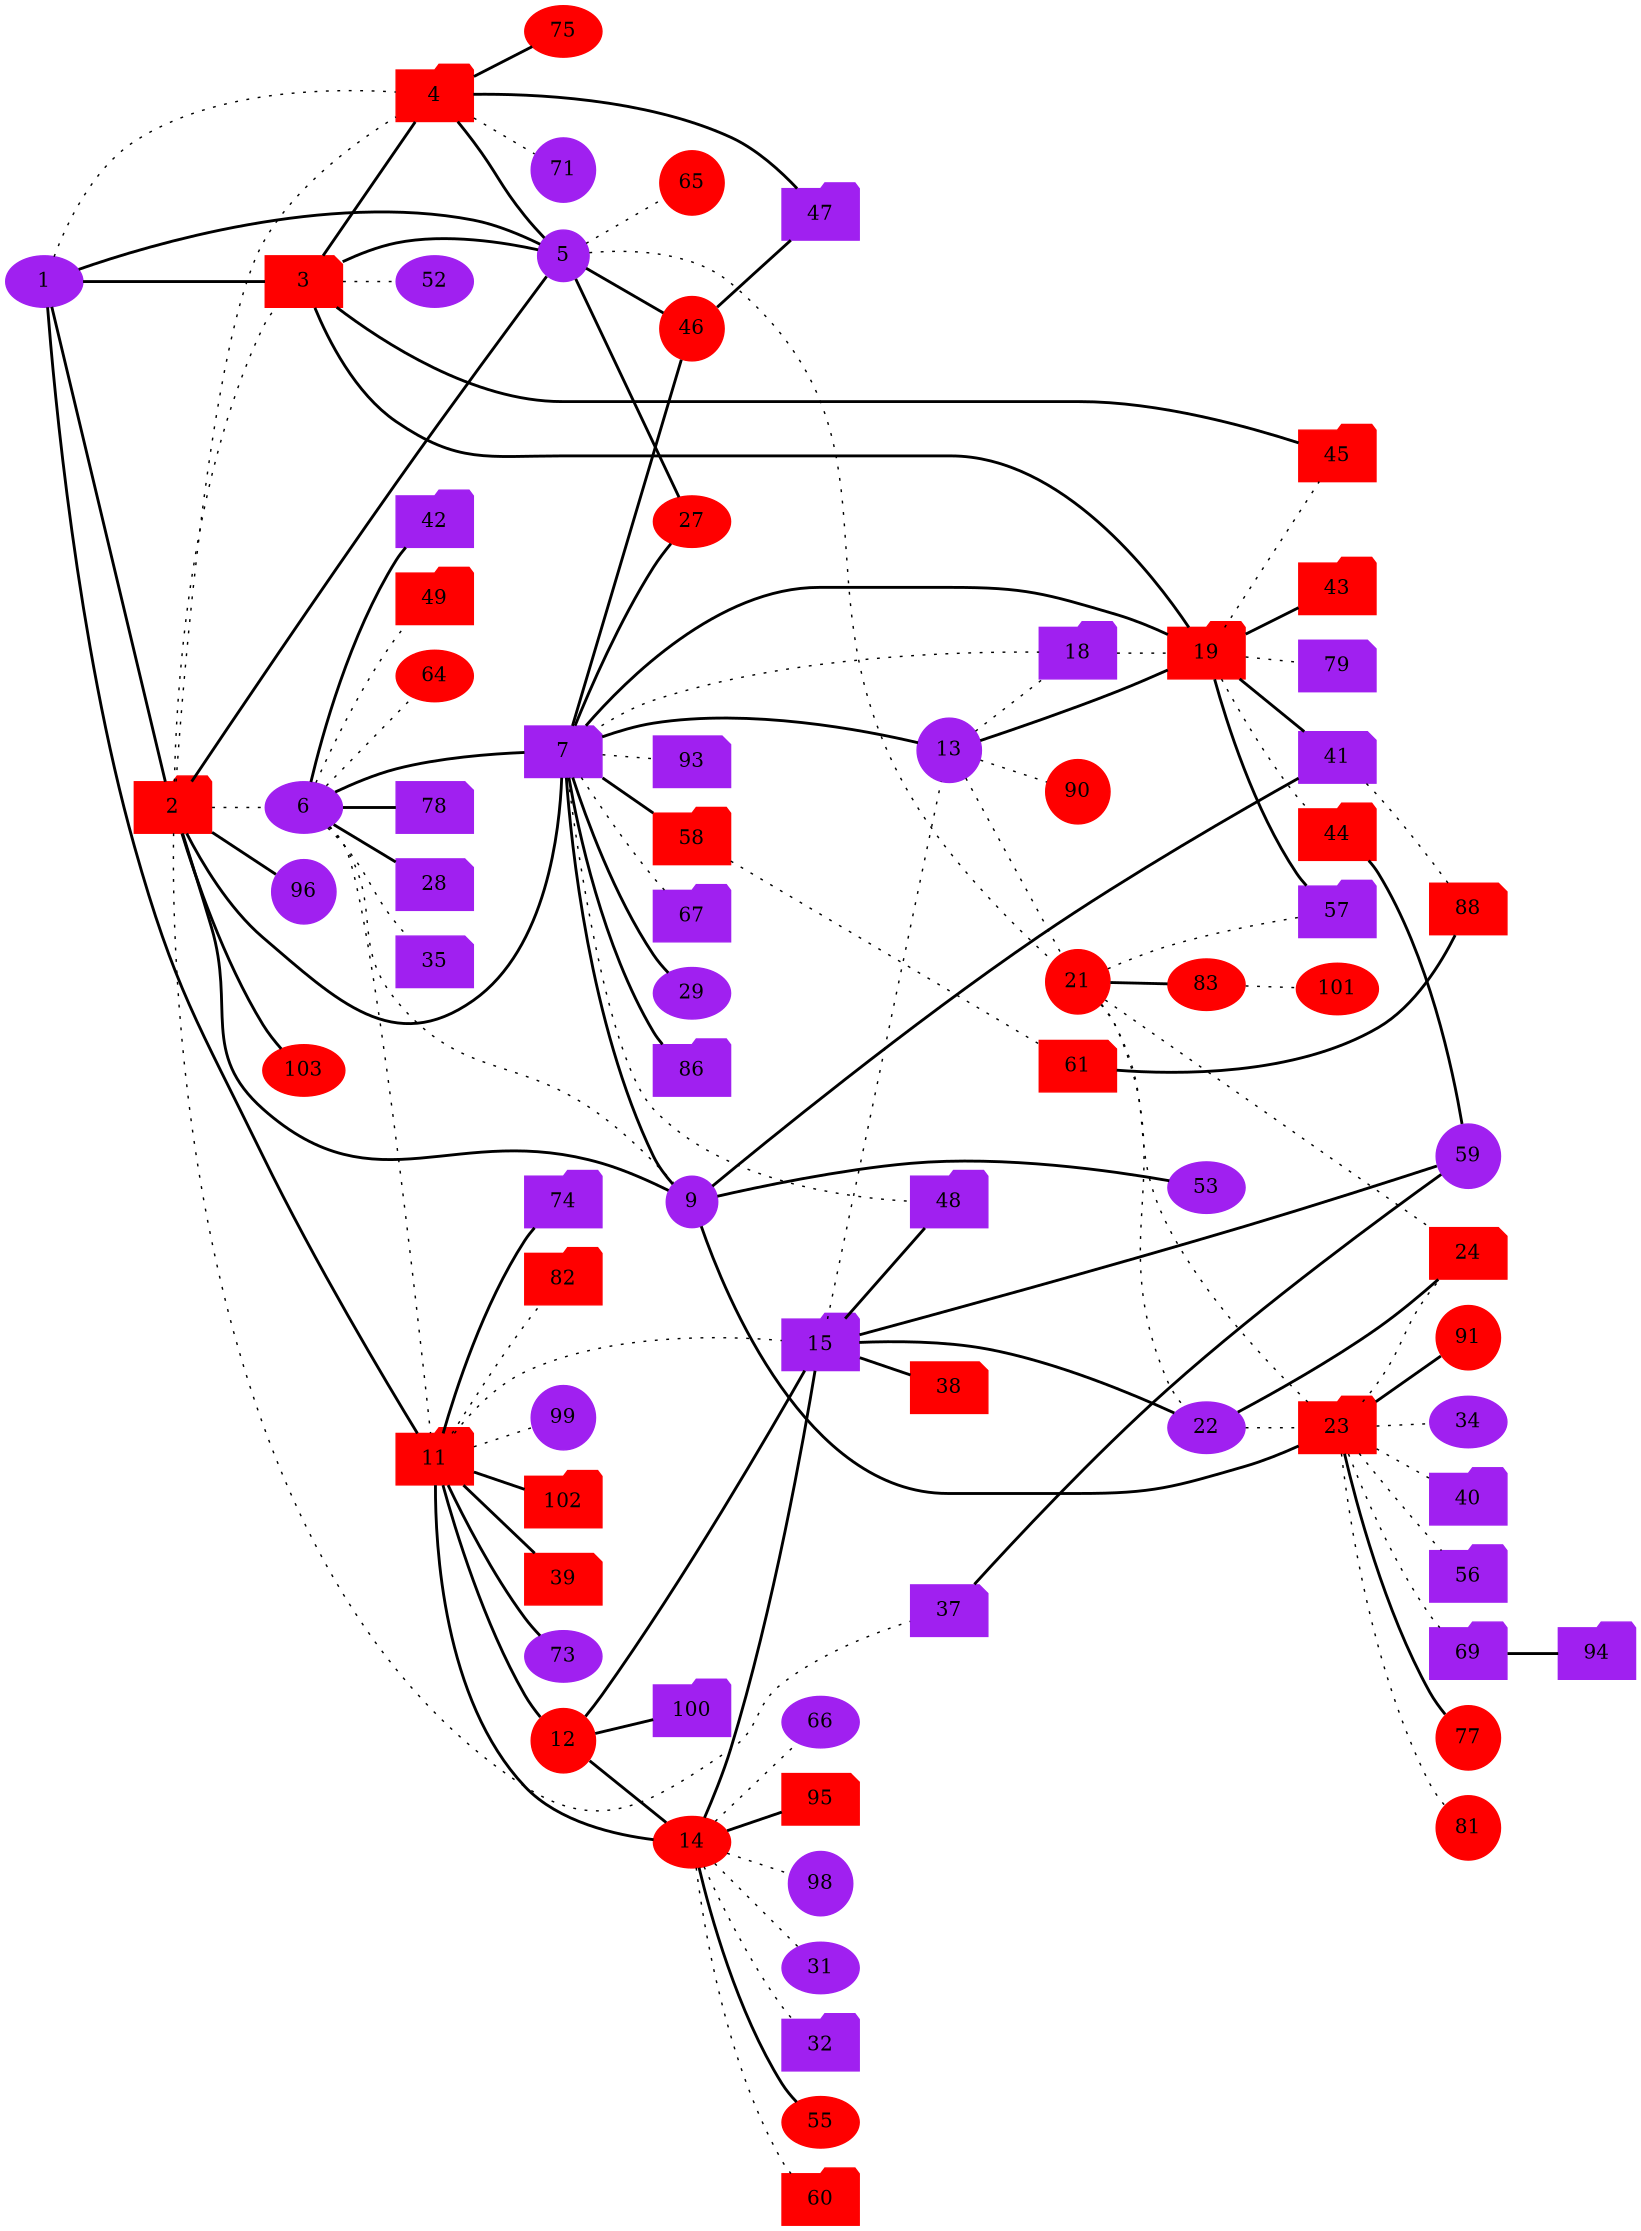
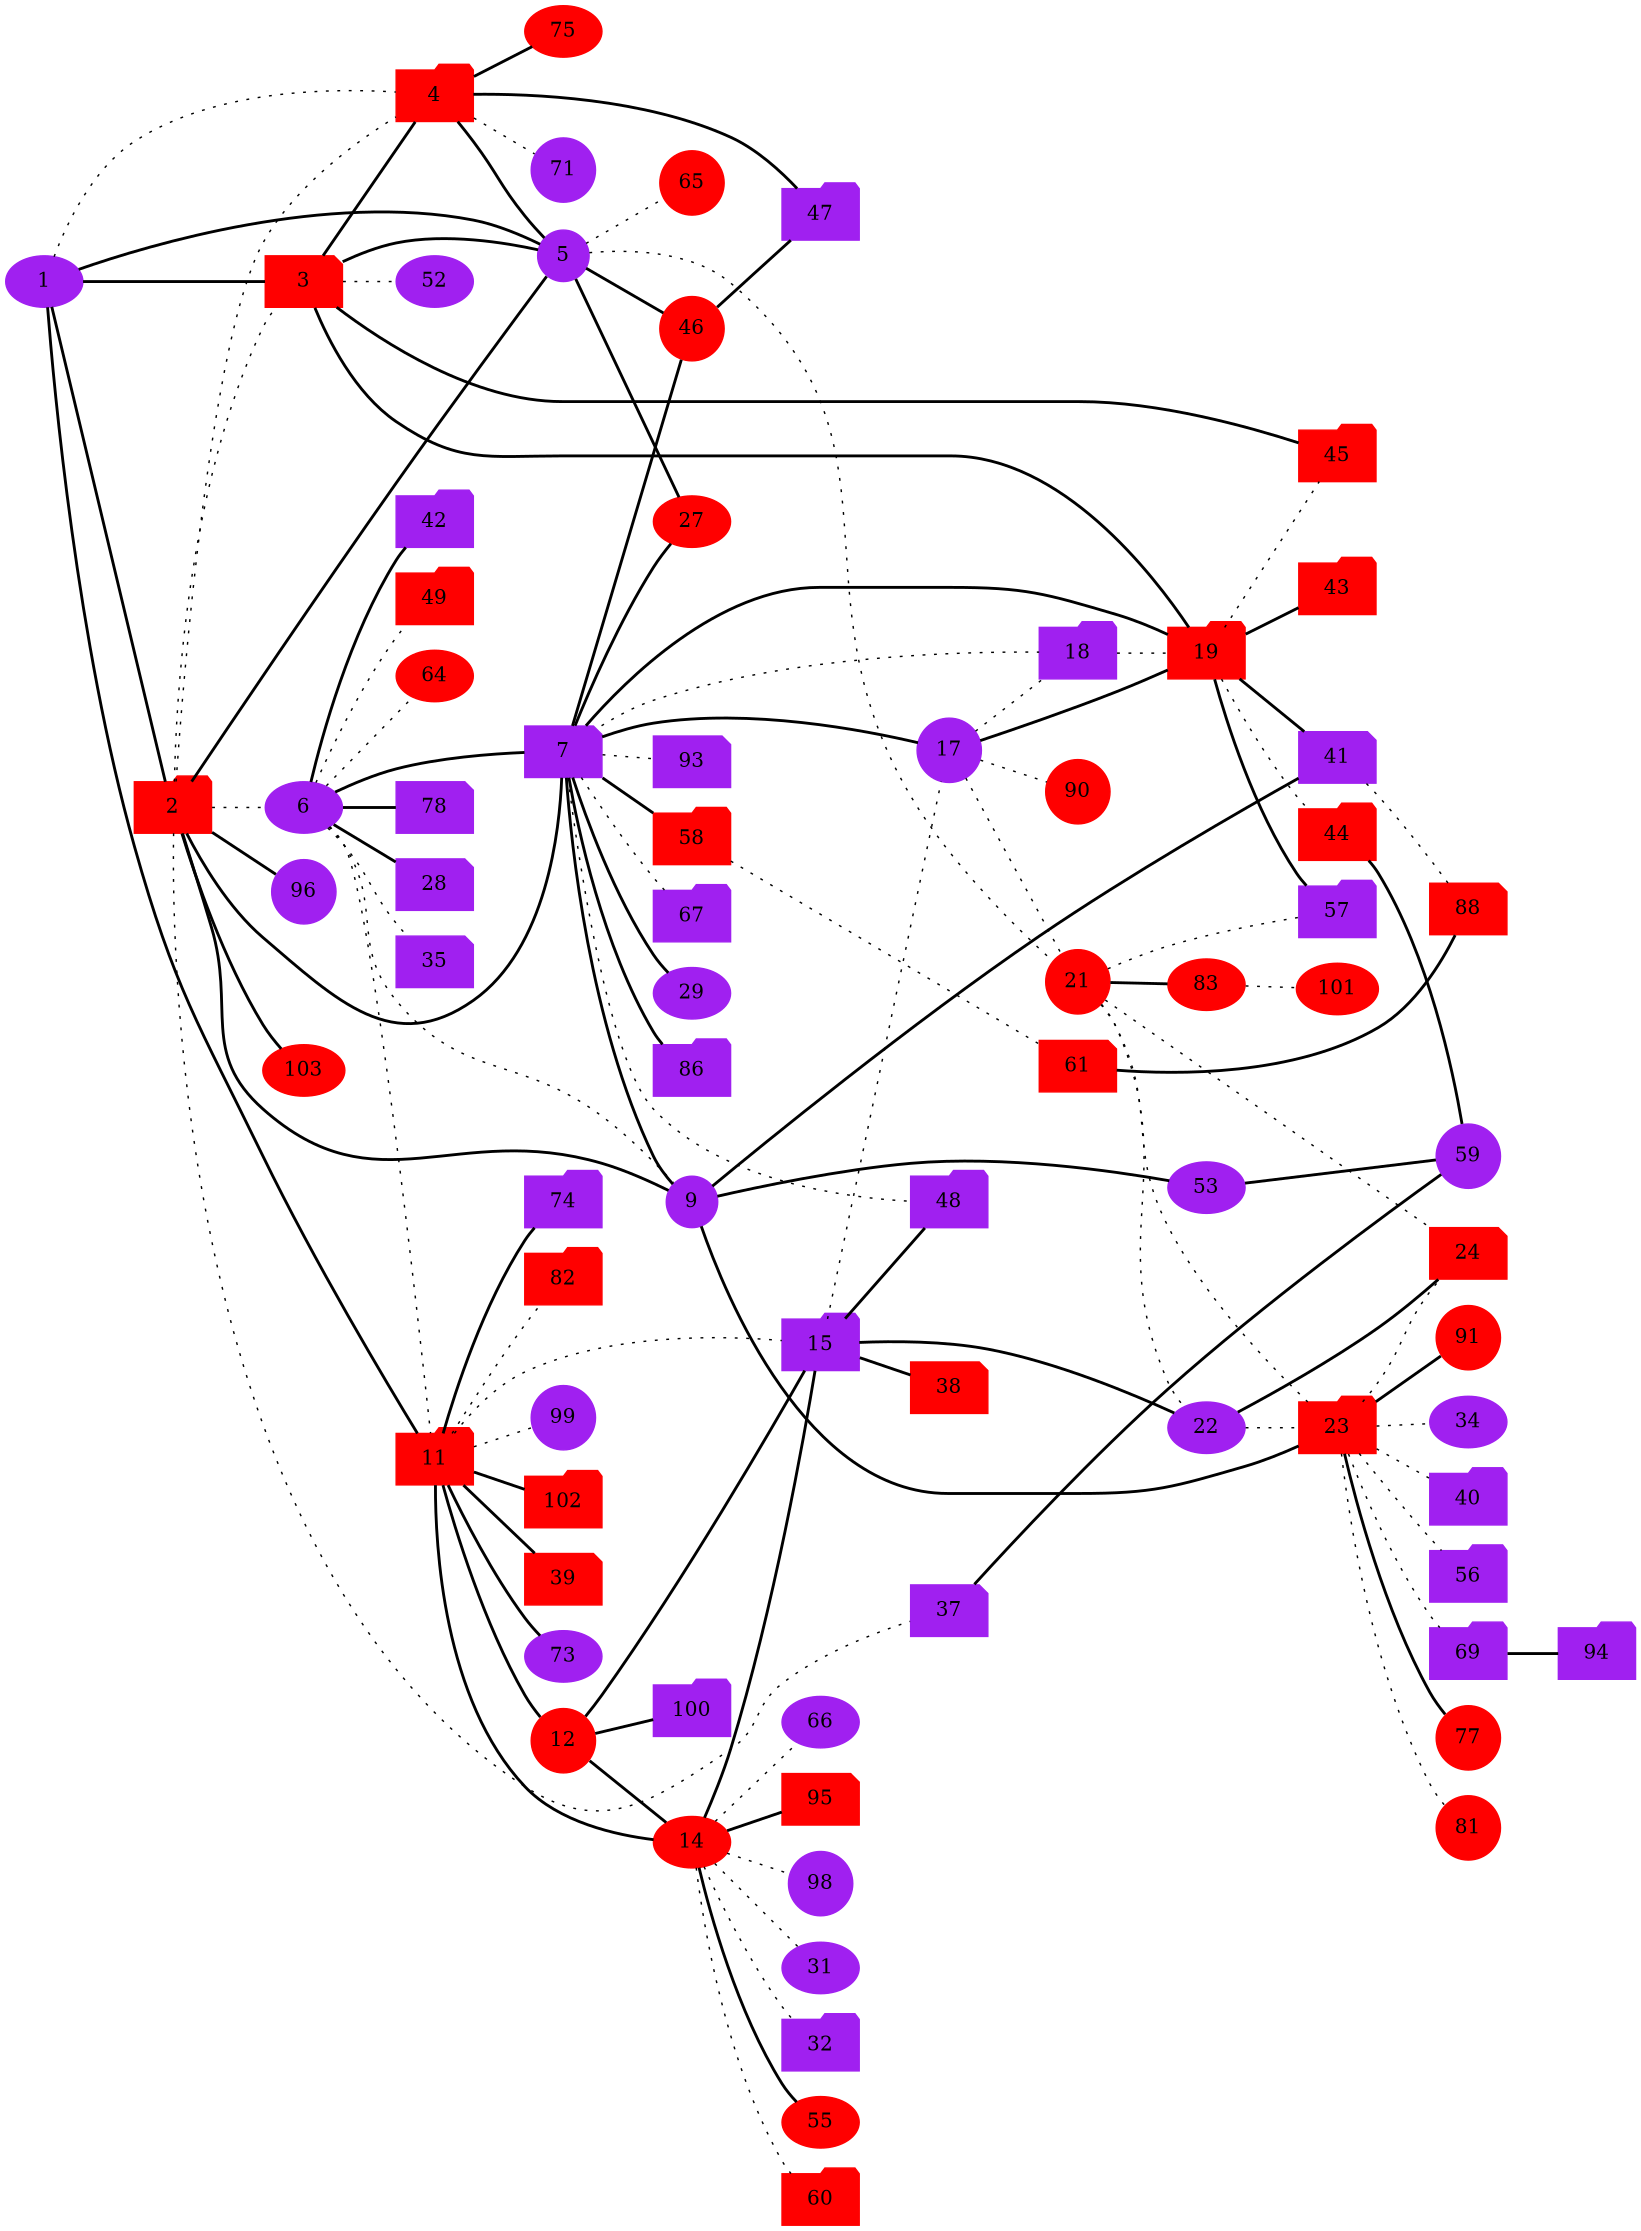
(1337, 666) -> none
(949, 750) -> (949, 750)
(1164, 1250) -> (1336, 1172)
